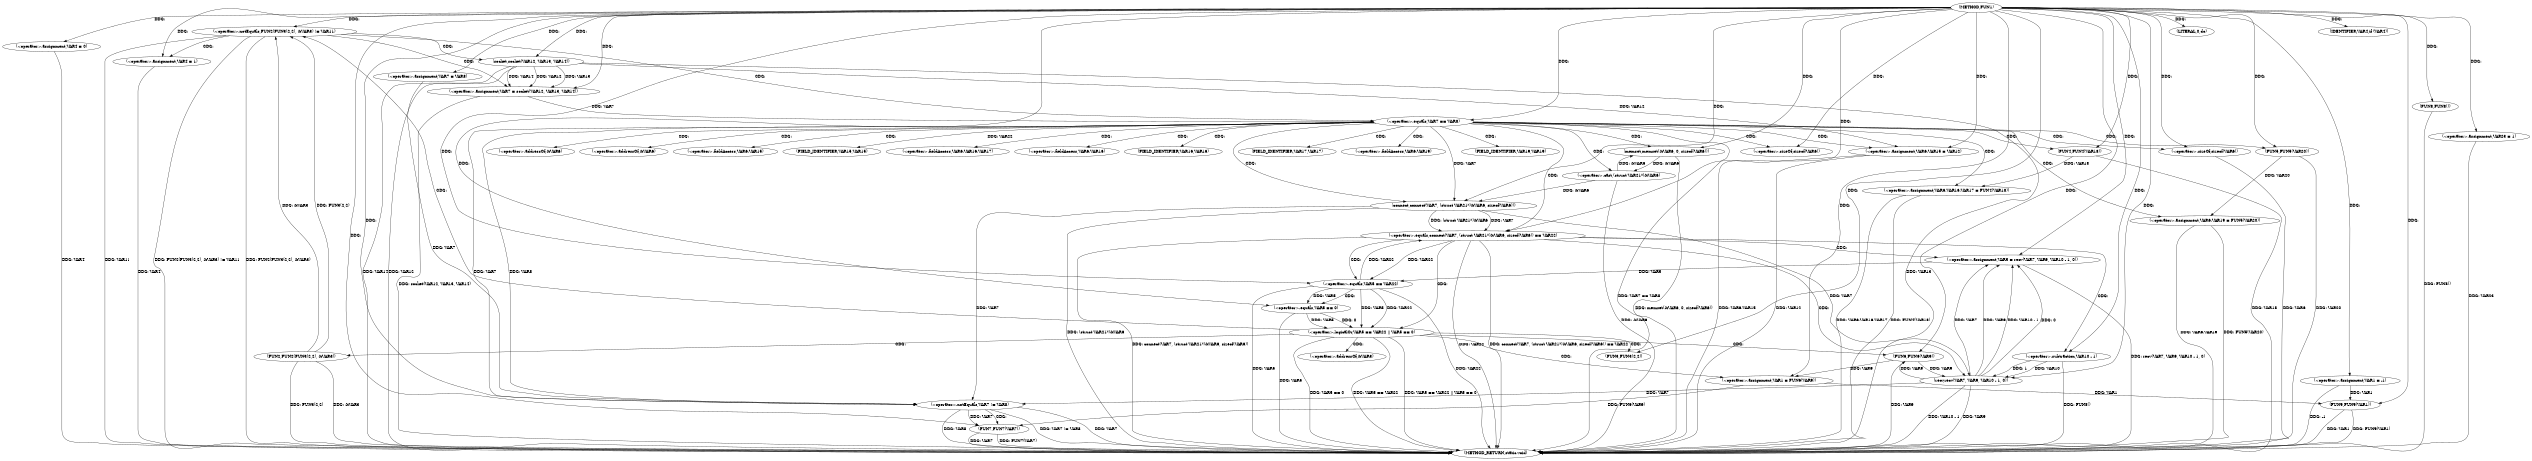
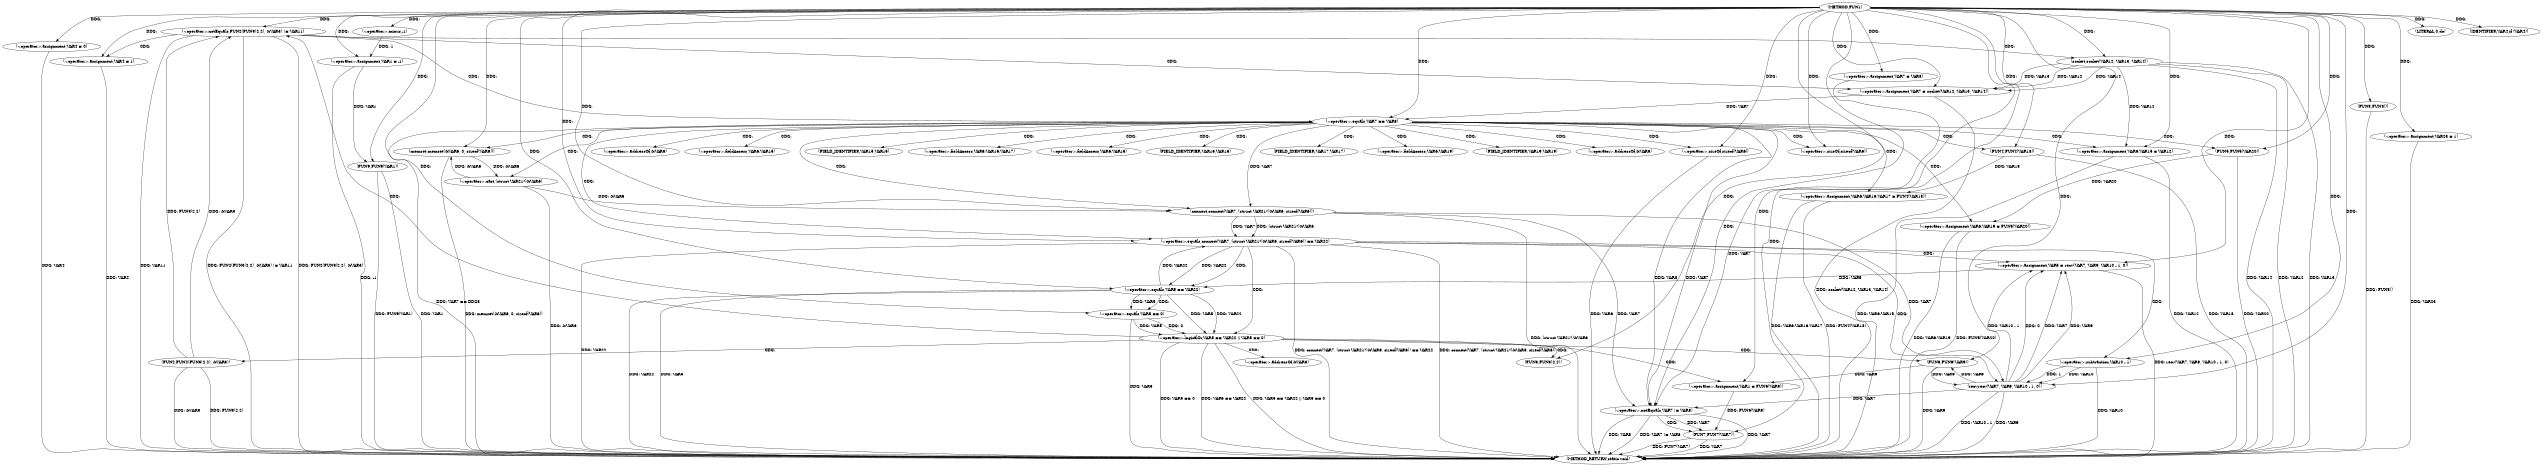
none -> (385, 32)
(1000, 137) -> (1030, 137)
(1639, 296) -> (458, 302)
(2072, 393) -> none
(2077, 405) -> (2110, 411)
